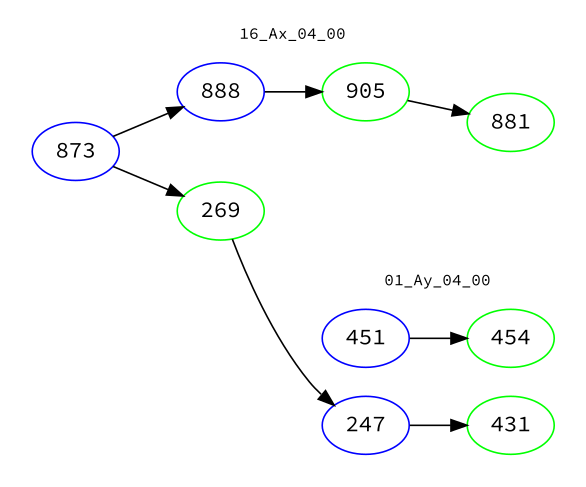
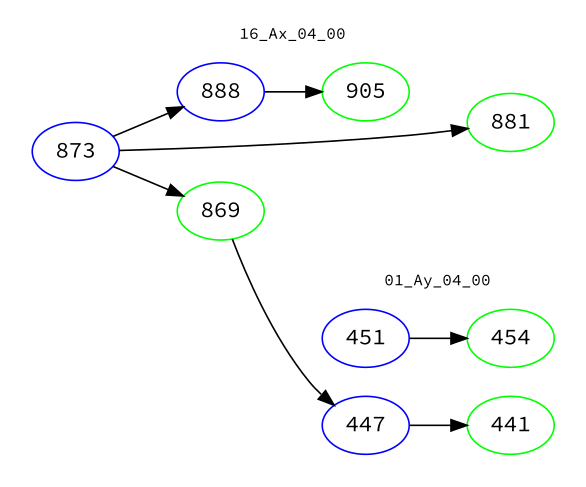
(430, 105) -> (286, 144)
(221, 211) -> (221, 211)
(366, 425) -> (366, 425)
(511, 425) -> (511, 425)
